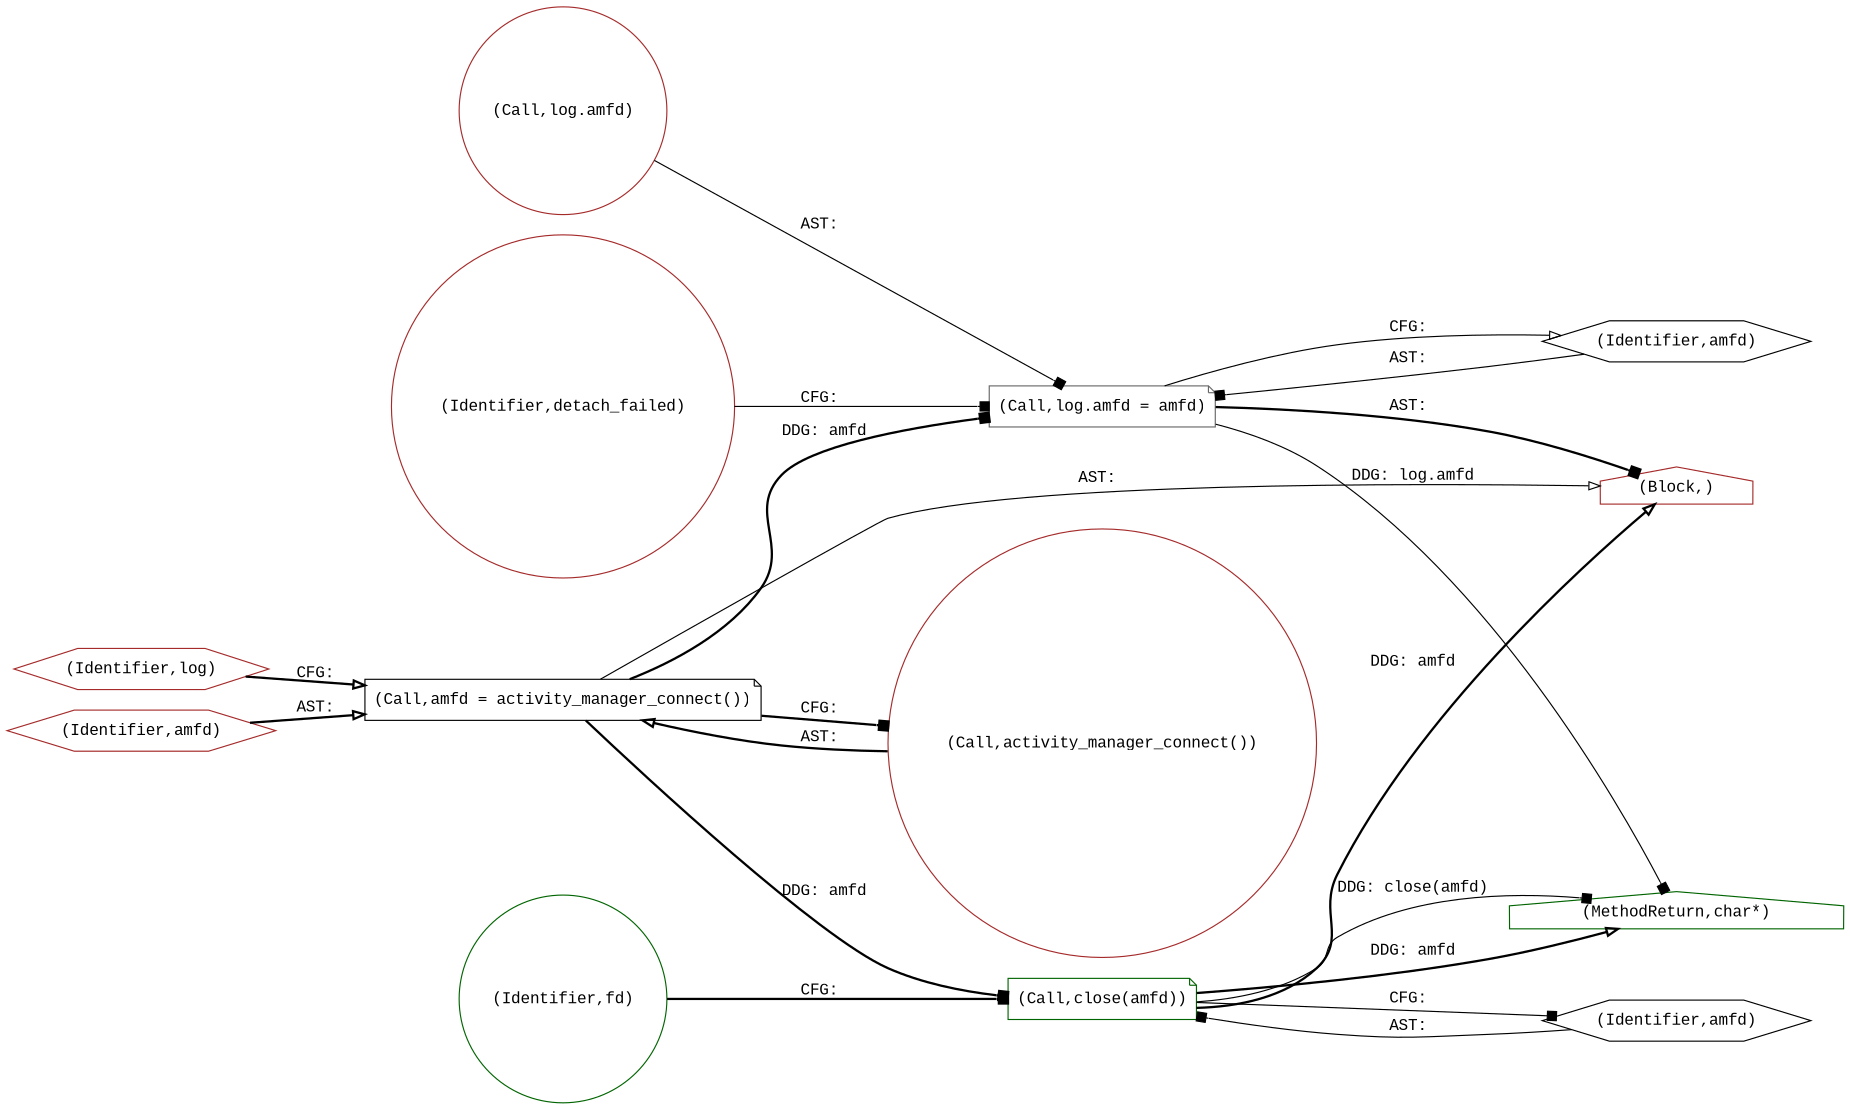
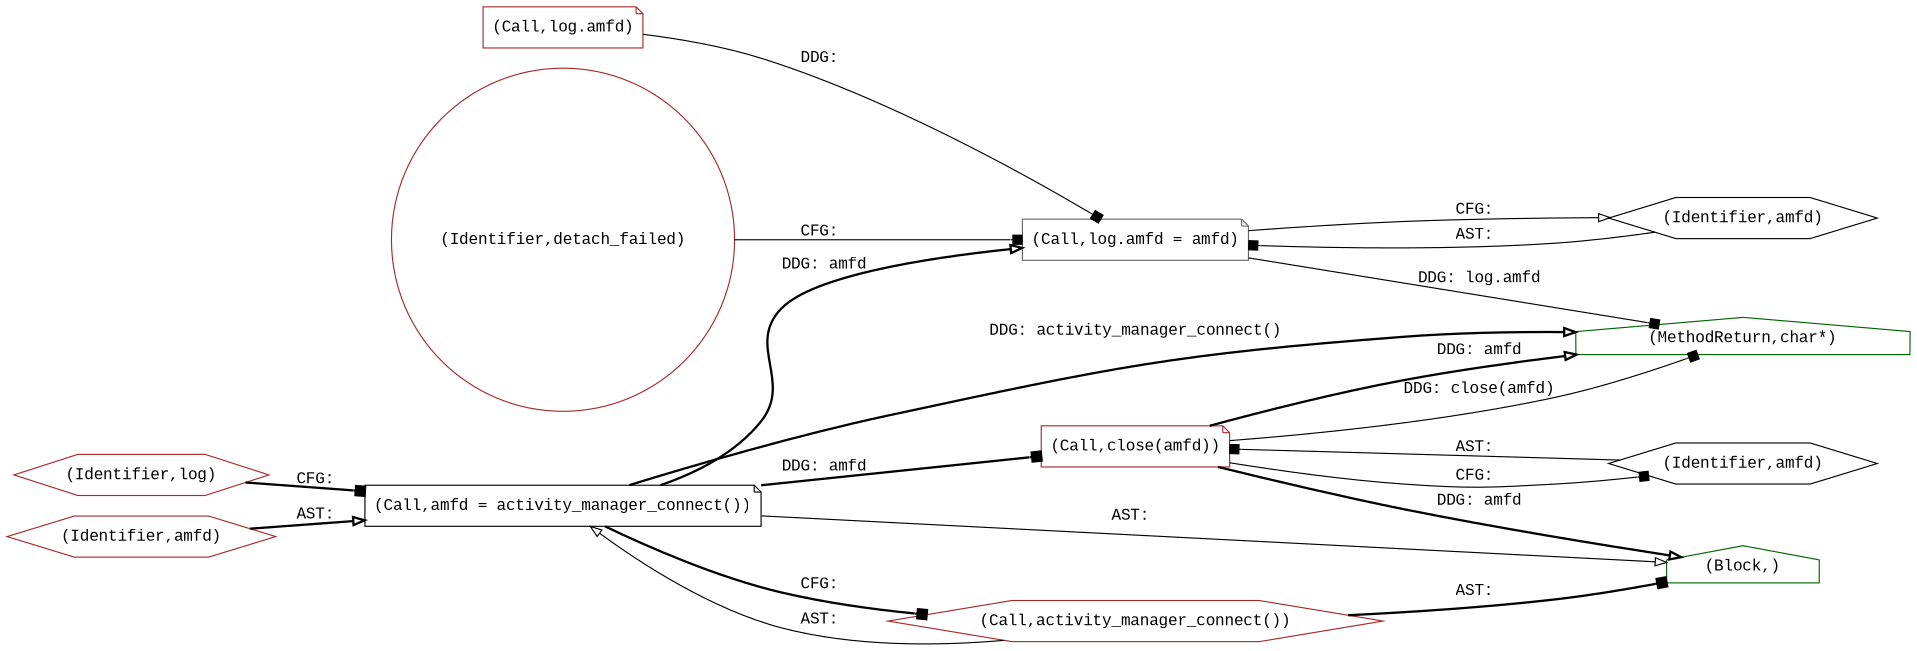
(563, 111) -> (563, 27)
(824, 224) -> (824, 58)
none -> (1091, 374)
(1425, 422) -> (1502, 605)
(1677, 487) -> (1743, 566)
(767, 509) -> (781, 309)
(299, 681) -> (299, 486)
(1102, 743) -> (1135, 621)
(770, 744) -> (790, 630)
(563, 999) -> none
(1102, 999) -> (1135, 446)
